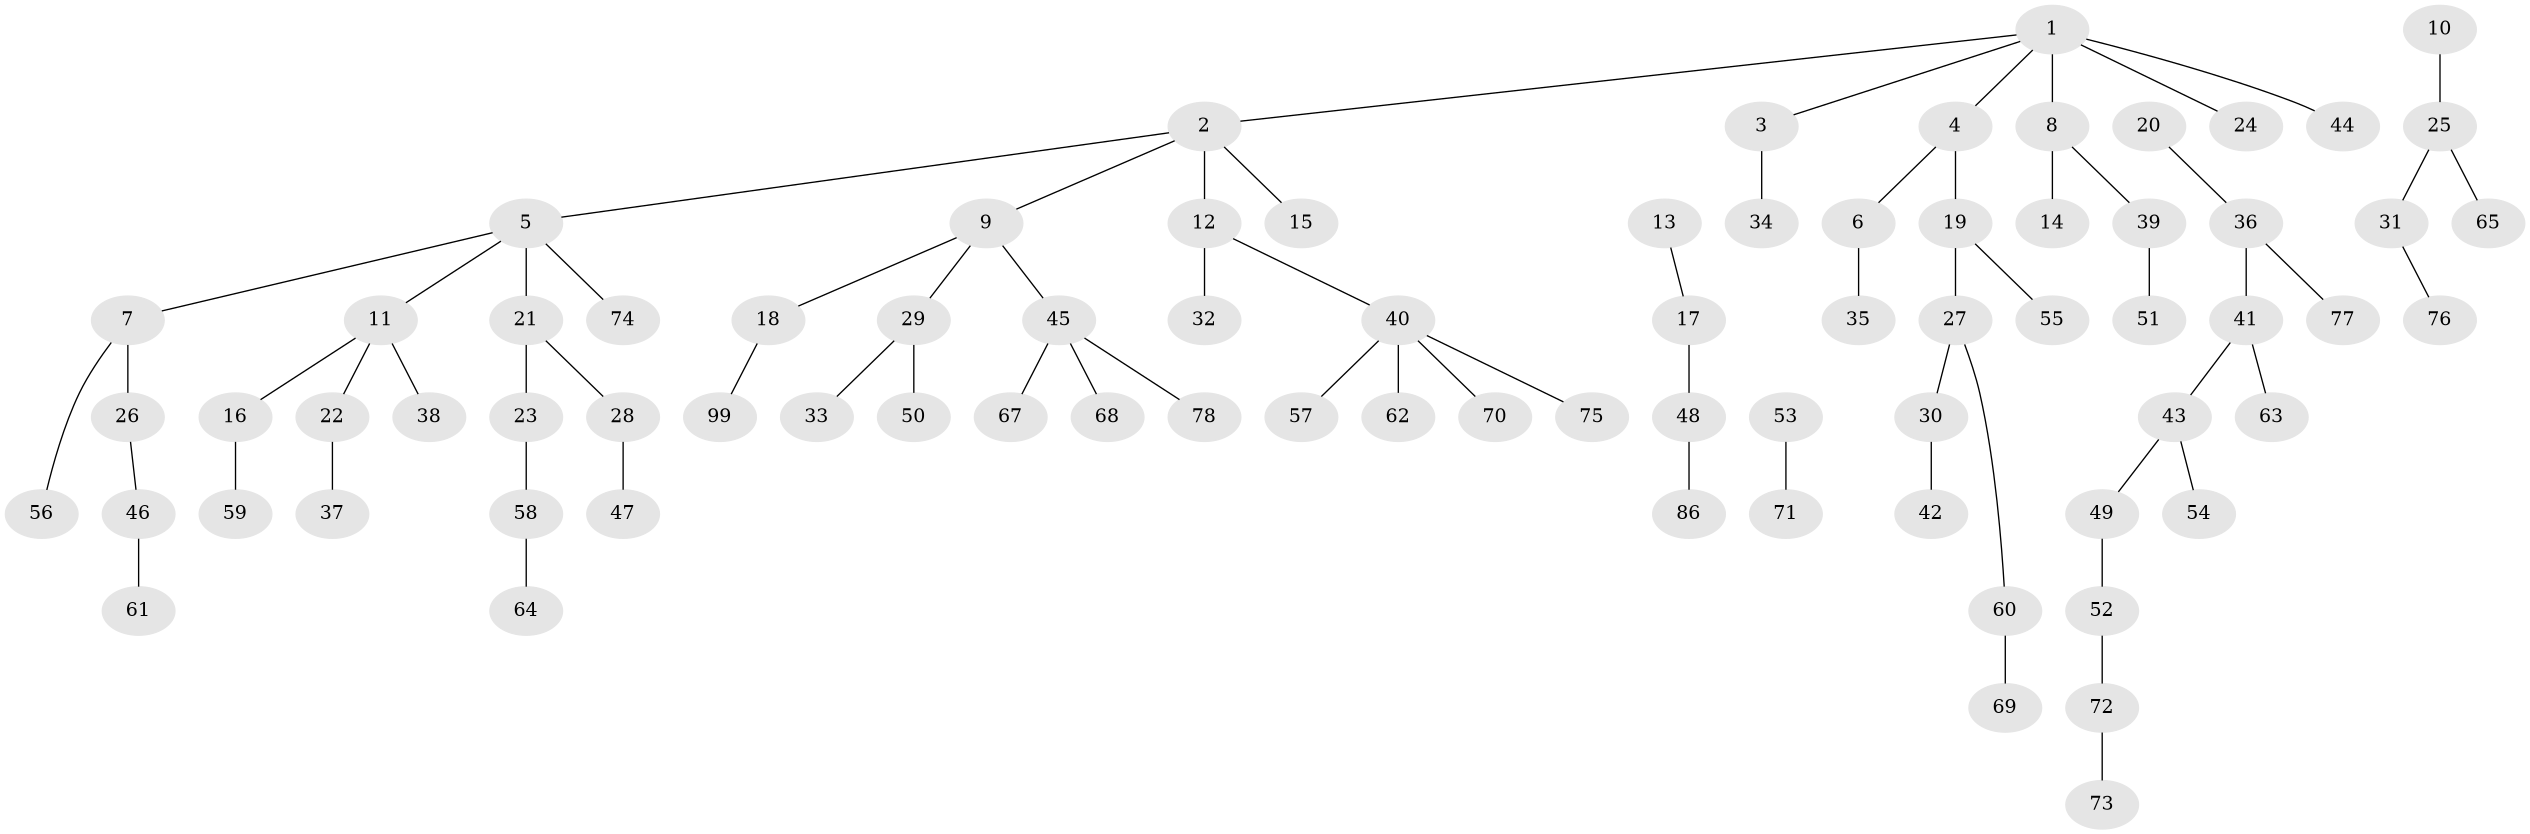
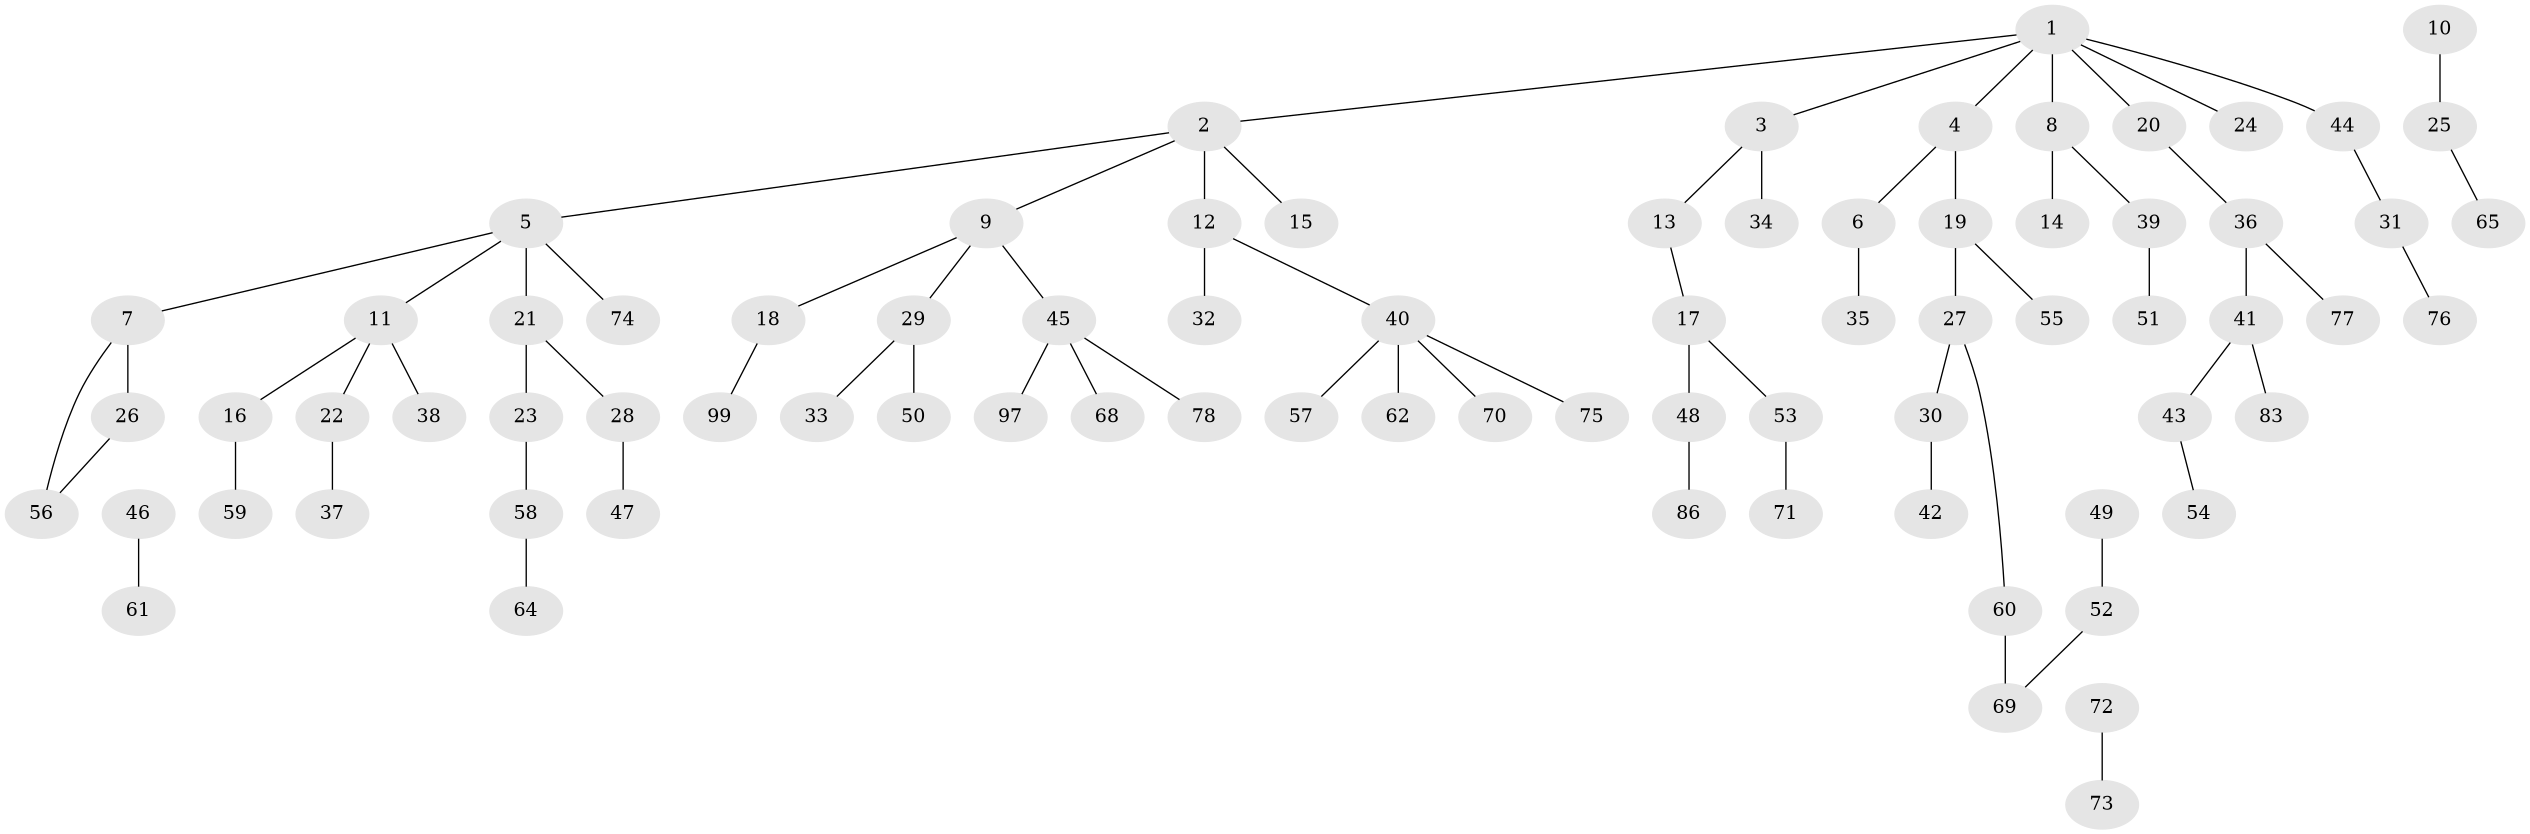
none -> (2101, 78)
none -> (1713, 175)
(2416, 175) -> (2367, 175)
none -> (1737, 369)
(1011, 417) -> (1011, 417)
(2272, 417) -> (2272, 417)
(133, 466) -> (85, 466)
(2139, 466) -> none
(2102, 660) -> (2054, 659)
